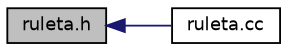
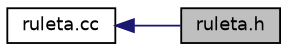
(148, 26) -> (157, 26)
